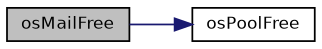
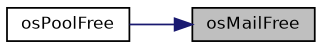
(152, 24) -> (152, 24)
